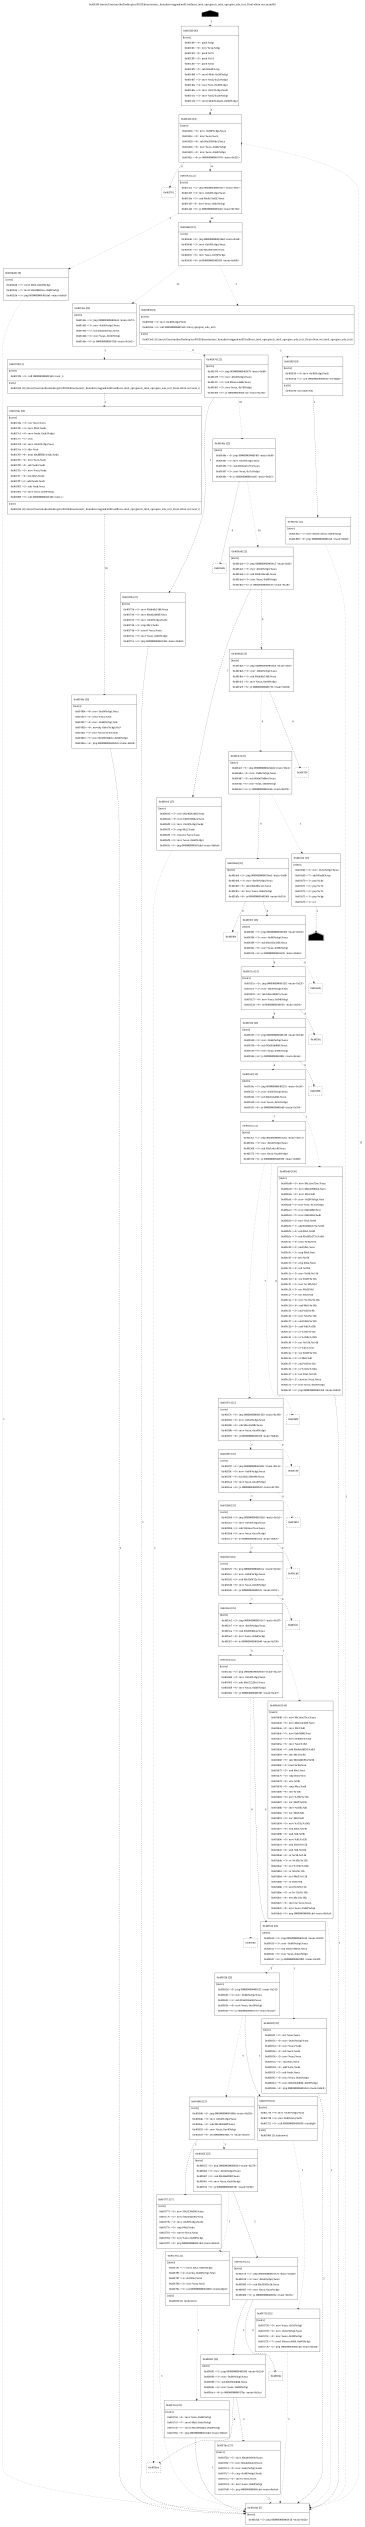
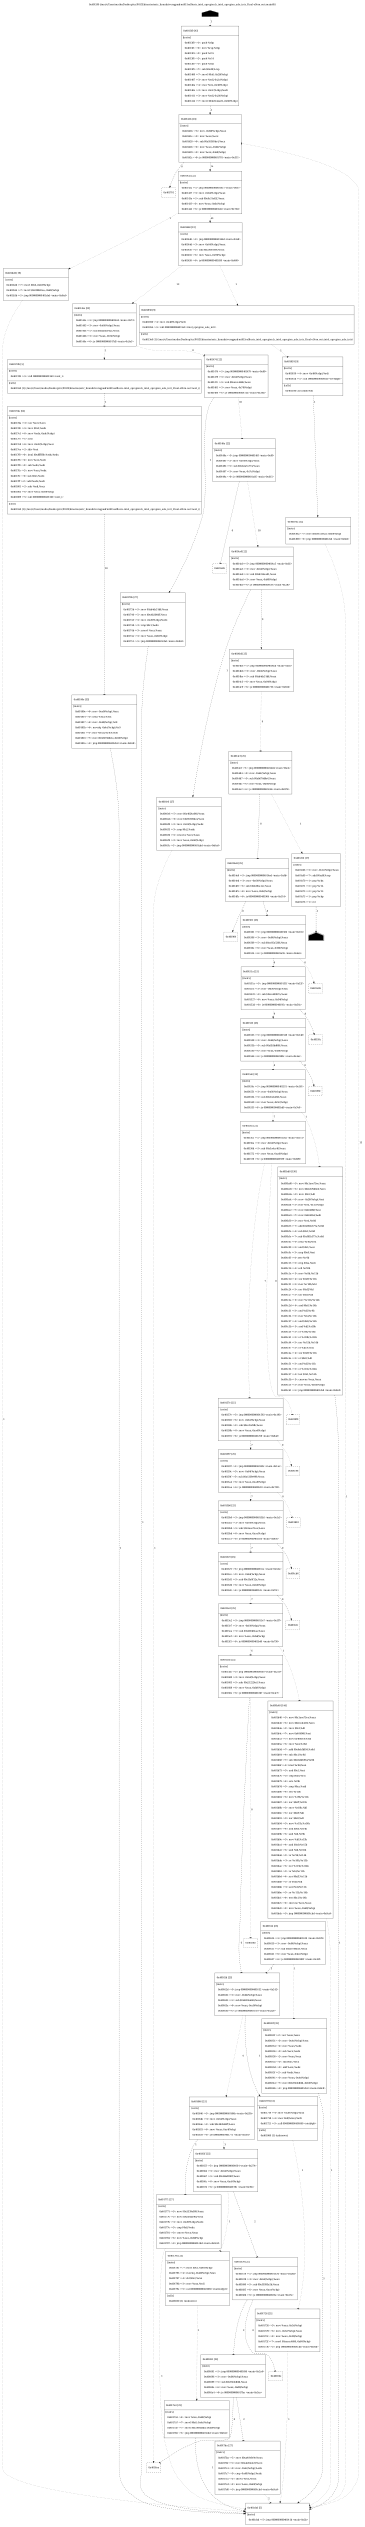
(302, 773) -> none
(256, 1810) -> (243, 1835)
